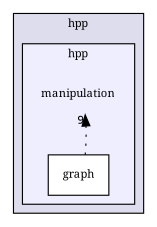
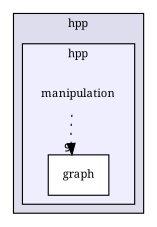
(86, 140) -> (71, 129)
